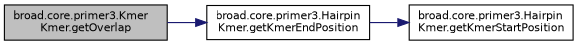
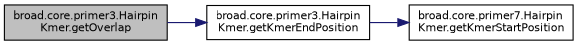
(86, 23) -> (86, 23)
(491, 23) -> (491, 23)
